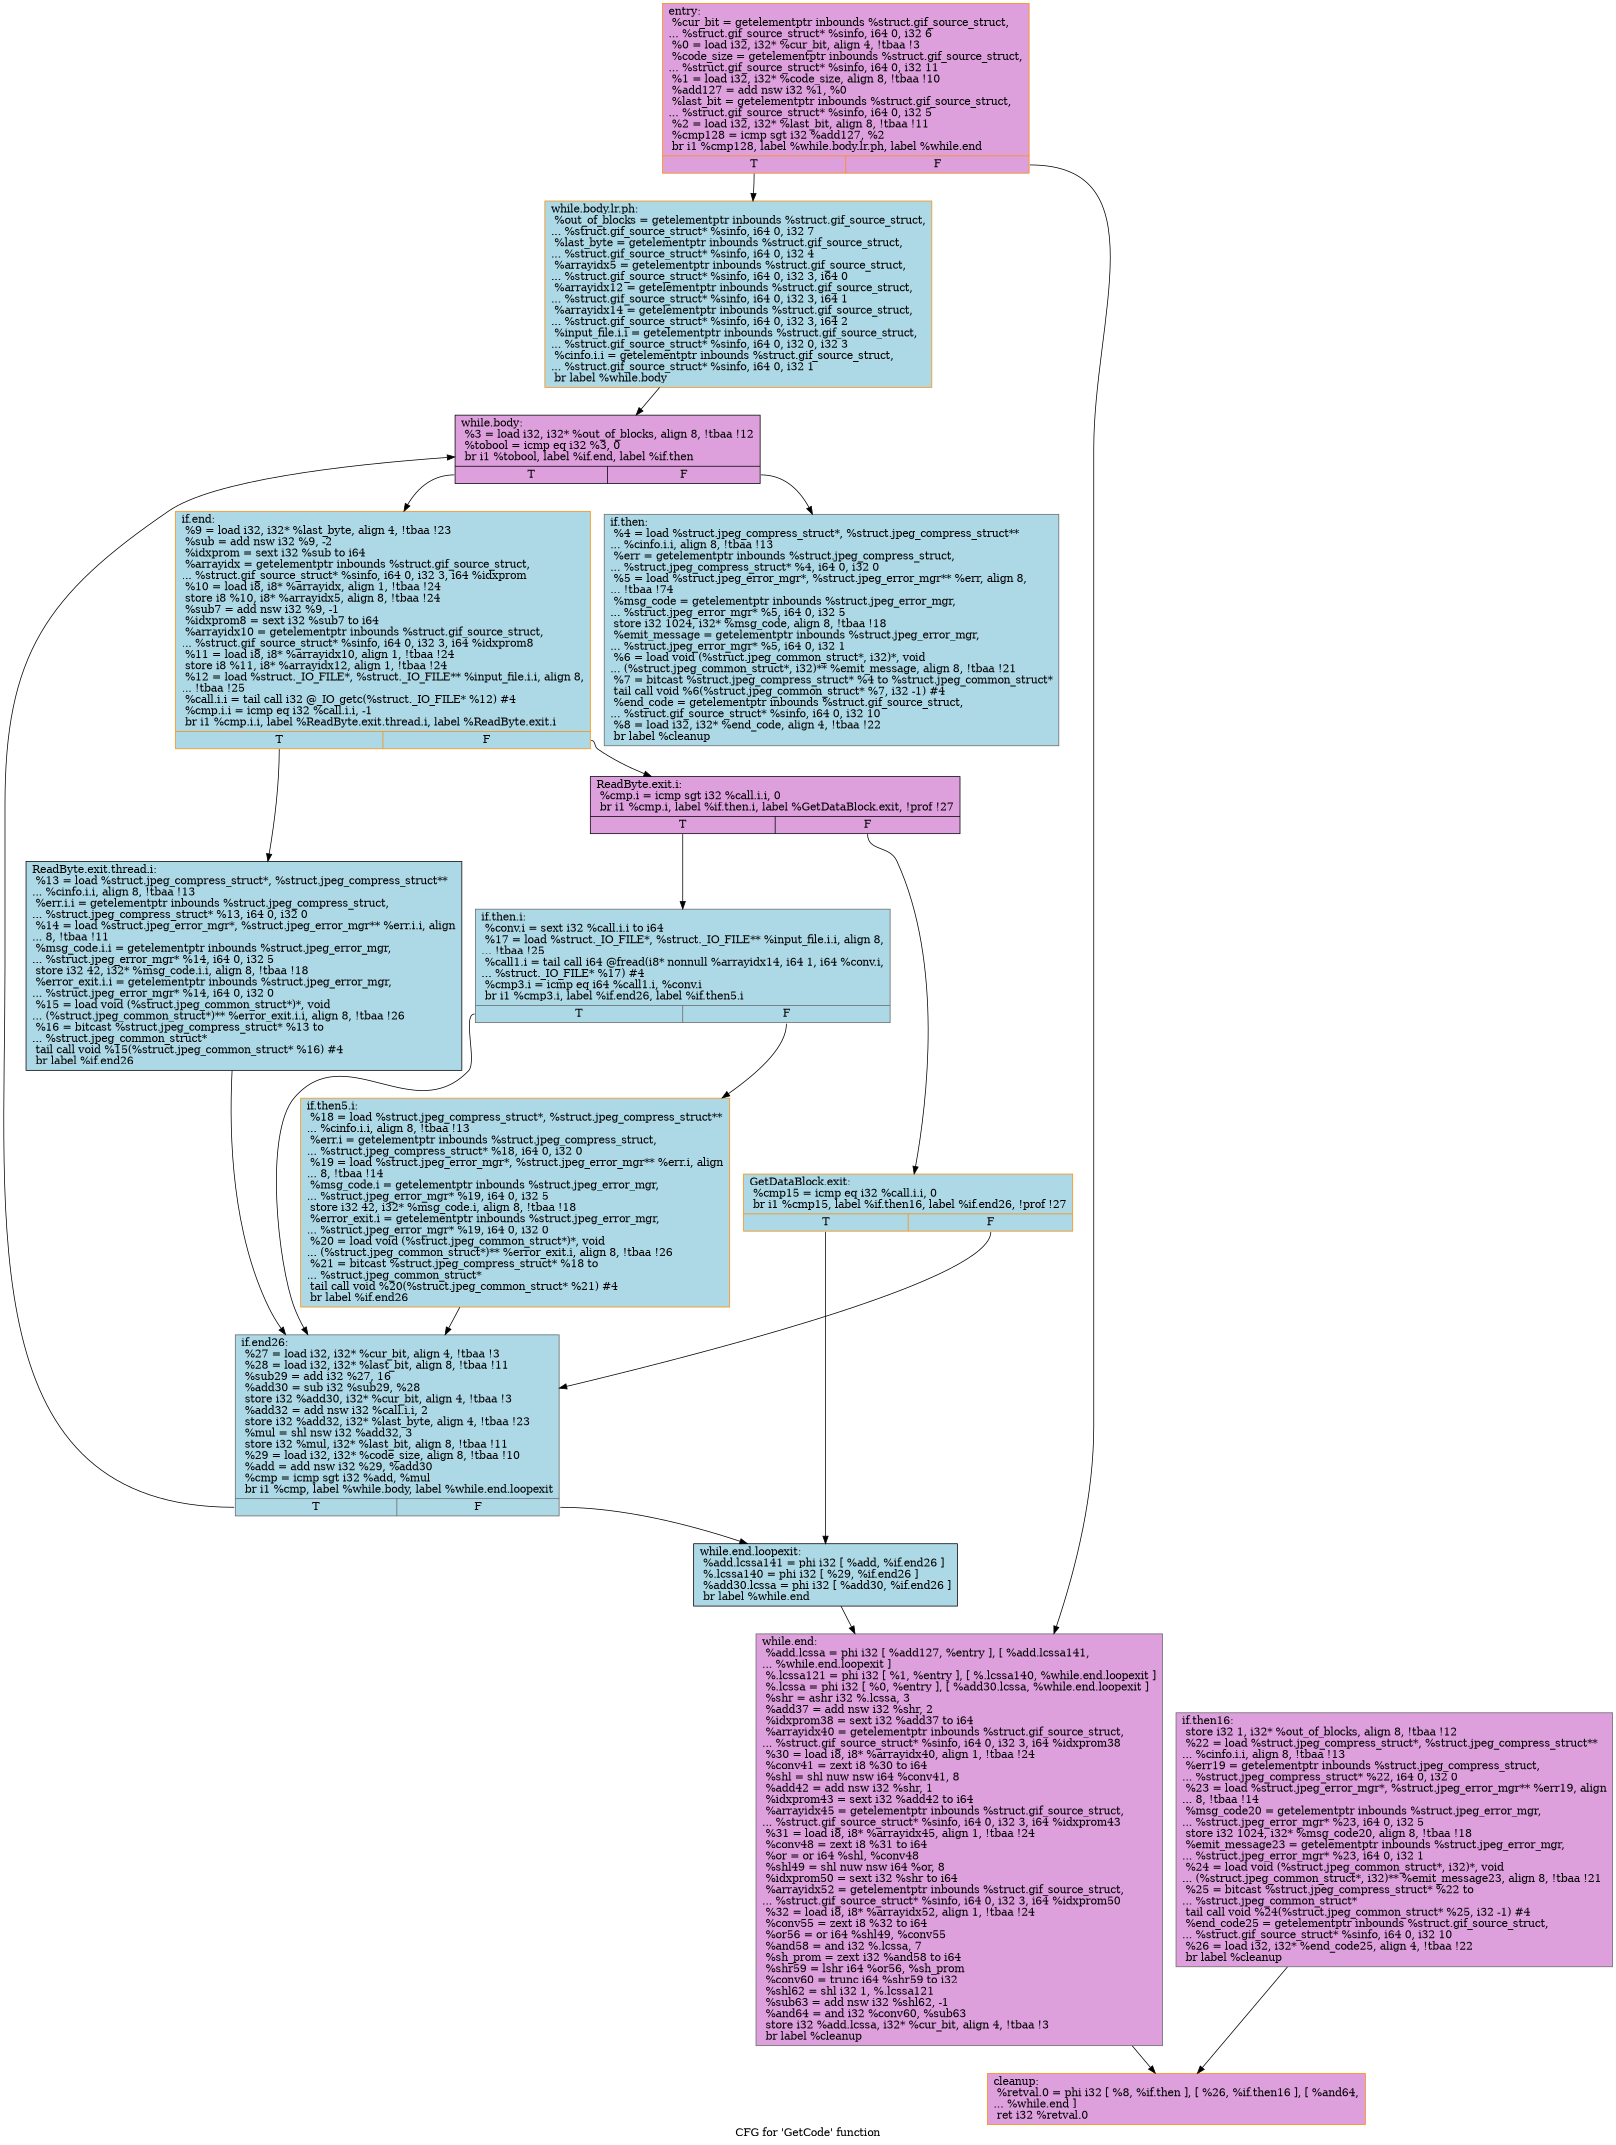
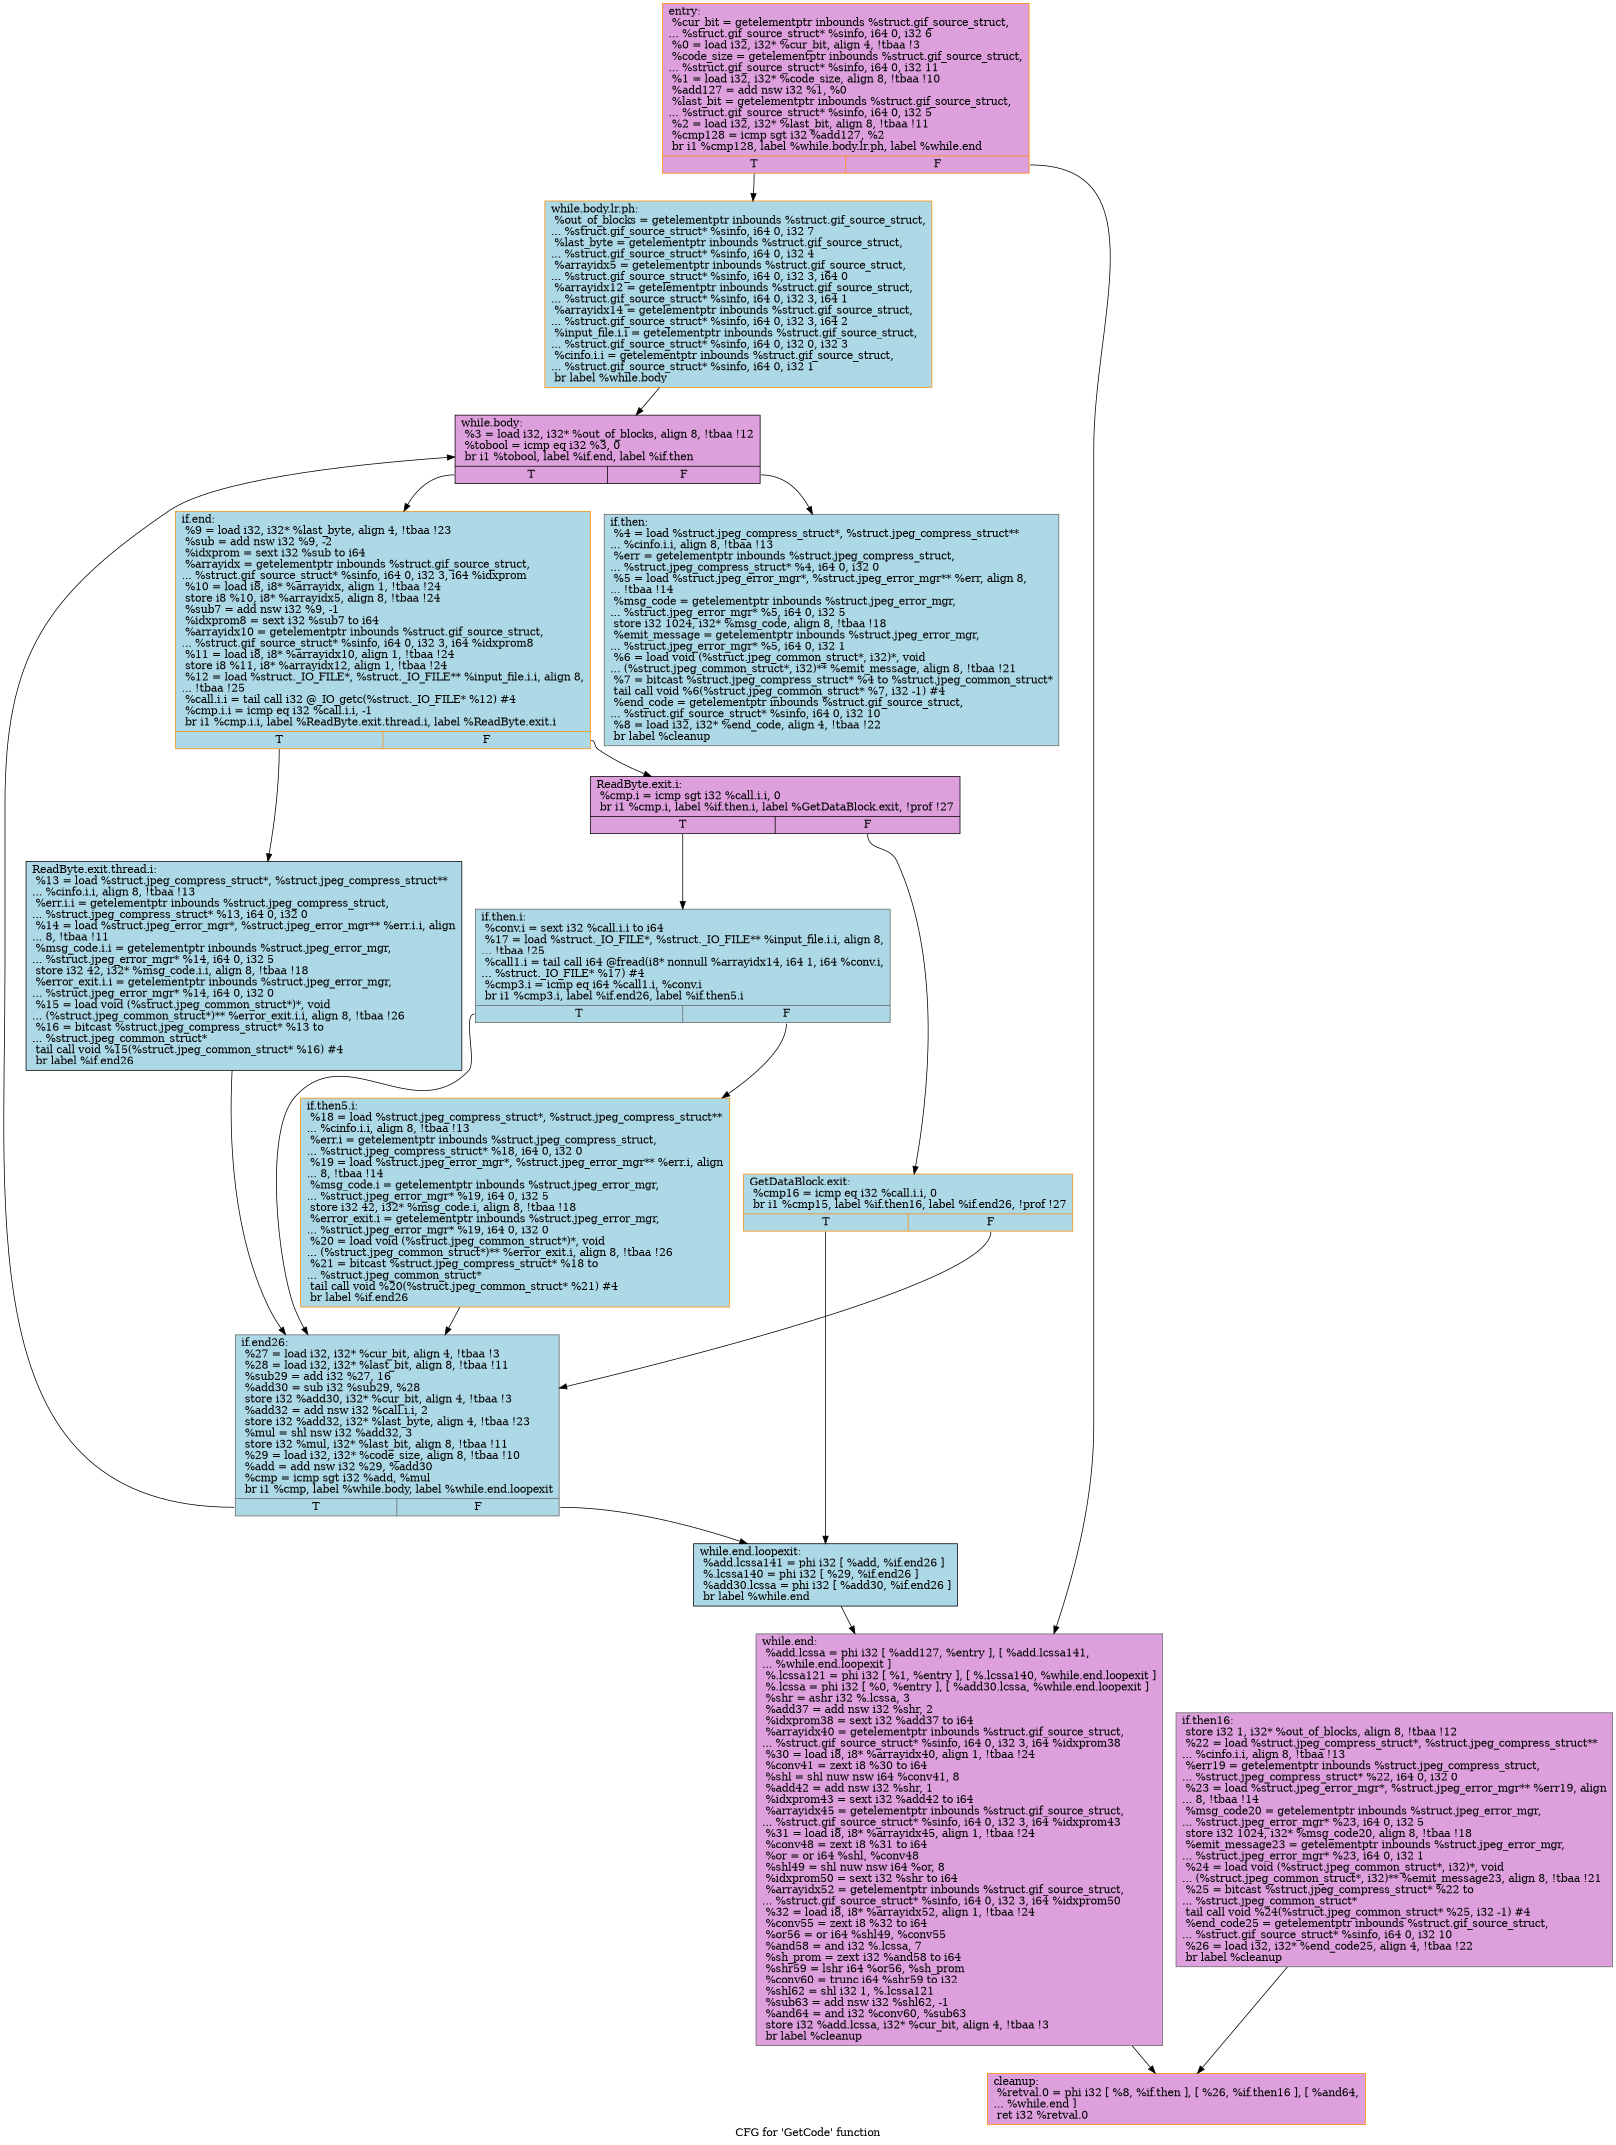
(642, 590) -> (642, 590)
(844, 1194) -> (844, 1194)
